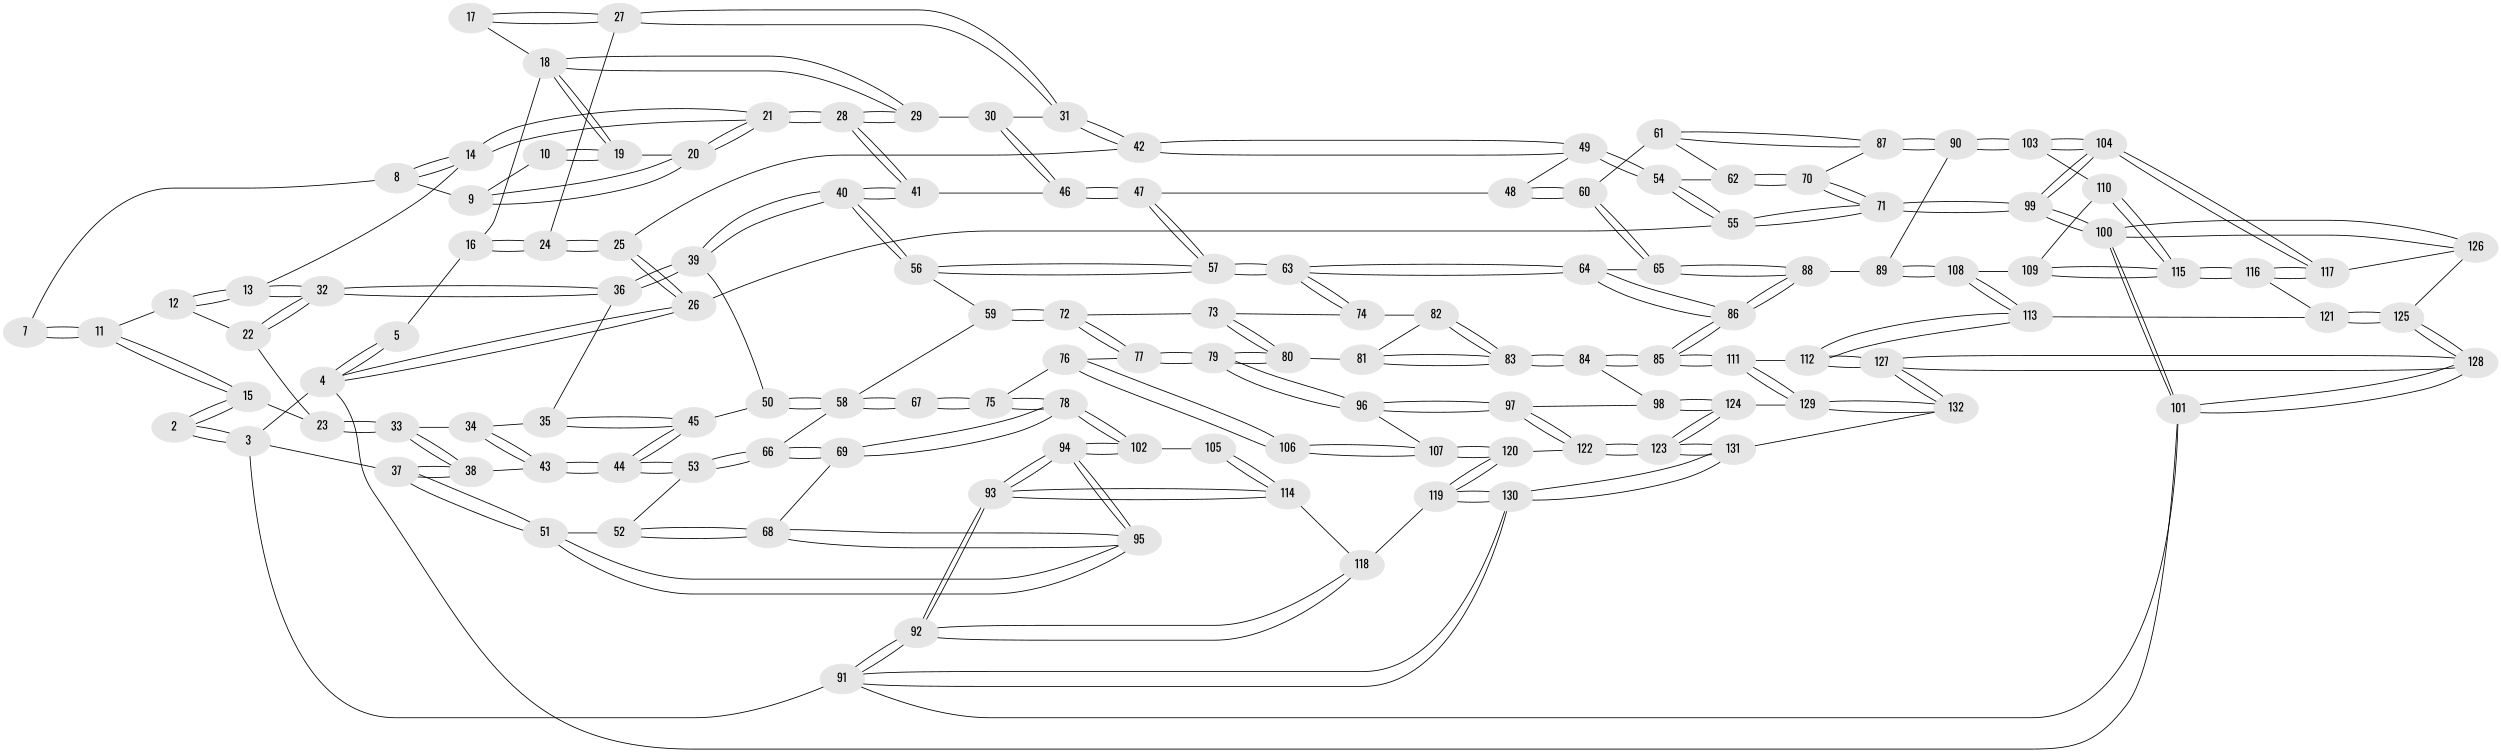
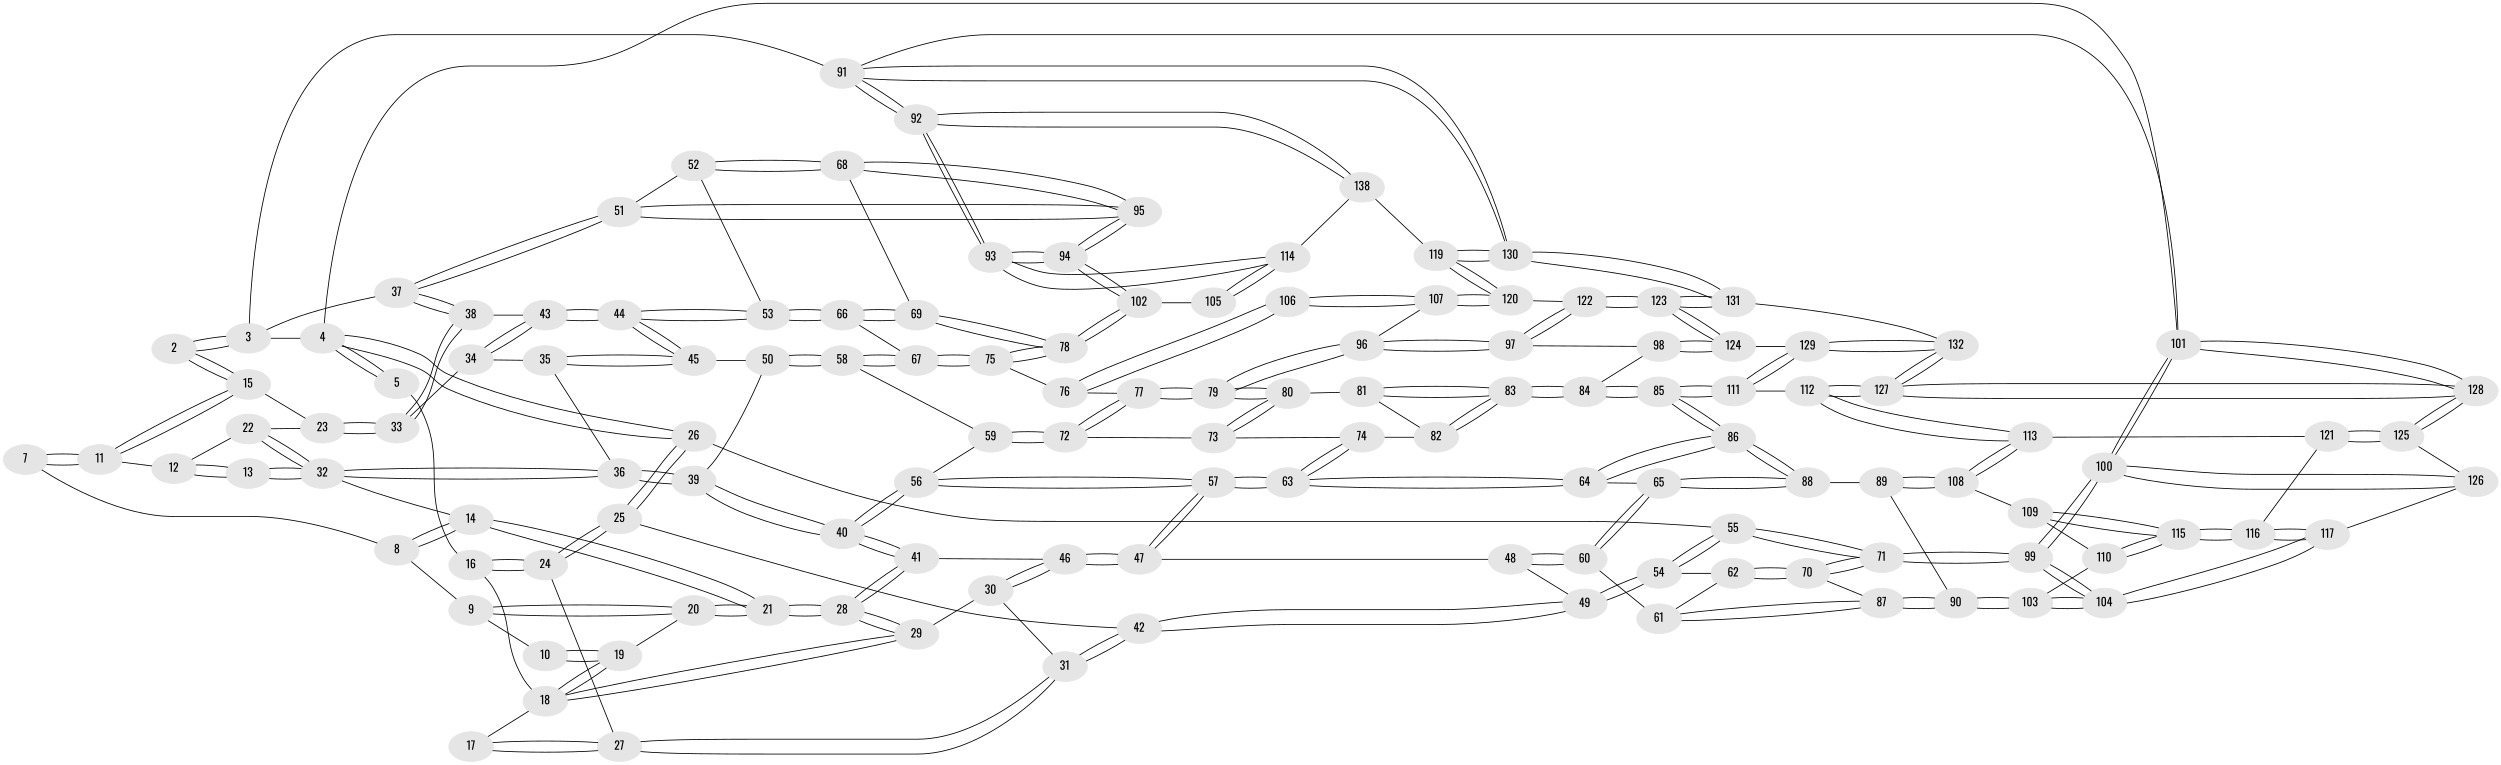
(367, 233) -> (396, 499)
(805, 428) -> (880, 338)
(1362, 565) -> (1362, 187)
